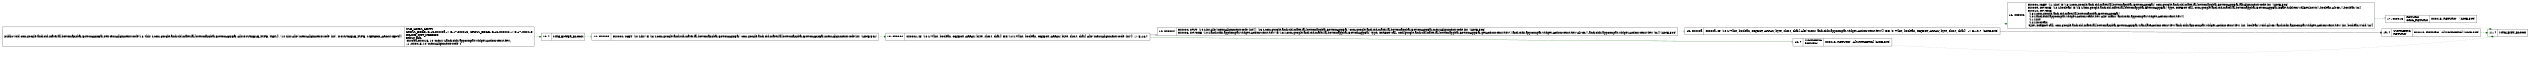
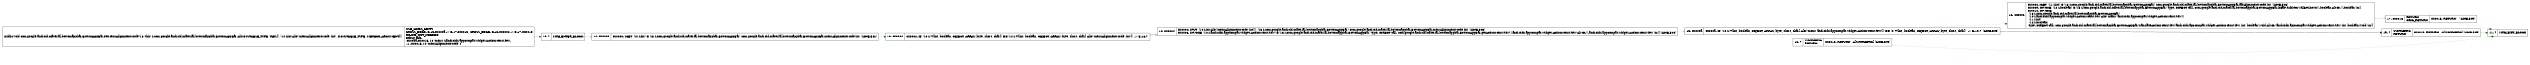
(1471, 40) -> none
